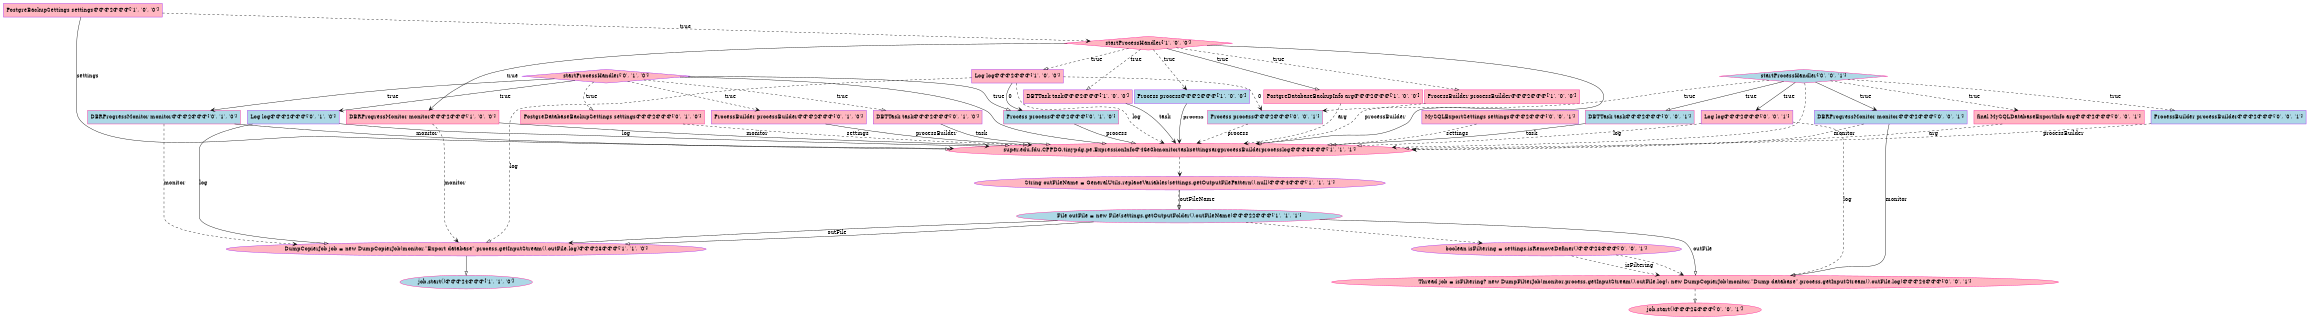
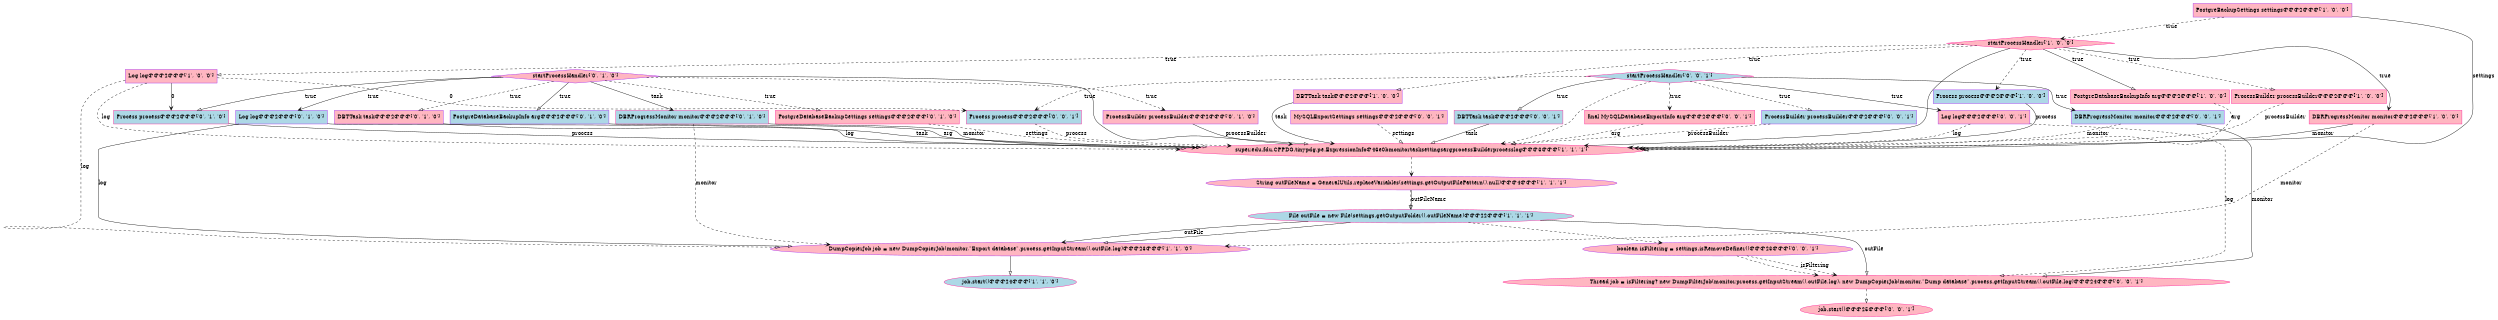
(393, 97) -> (657, 97)
none -> (530, 117)
